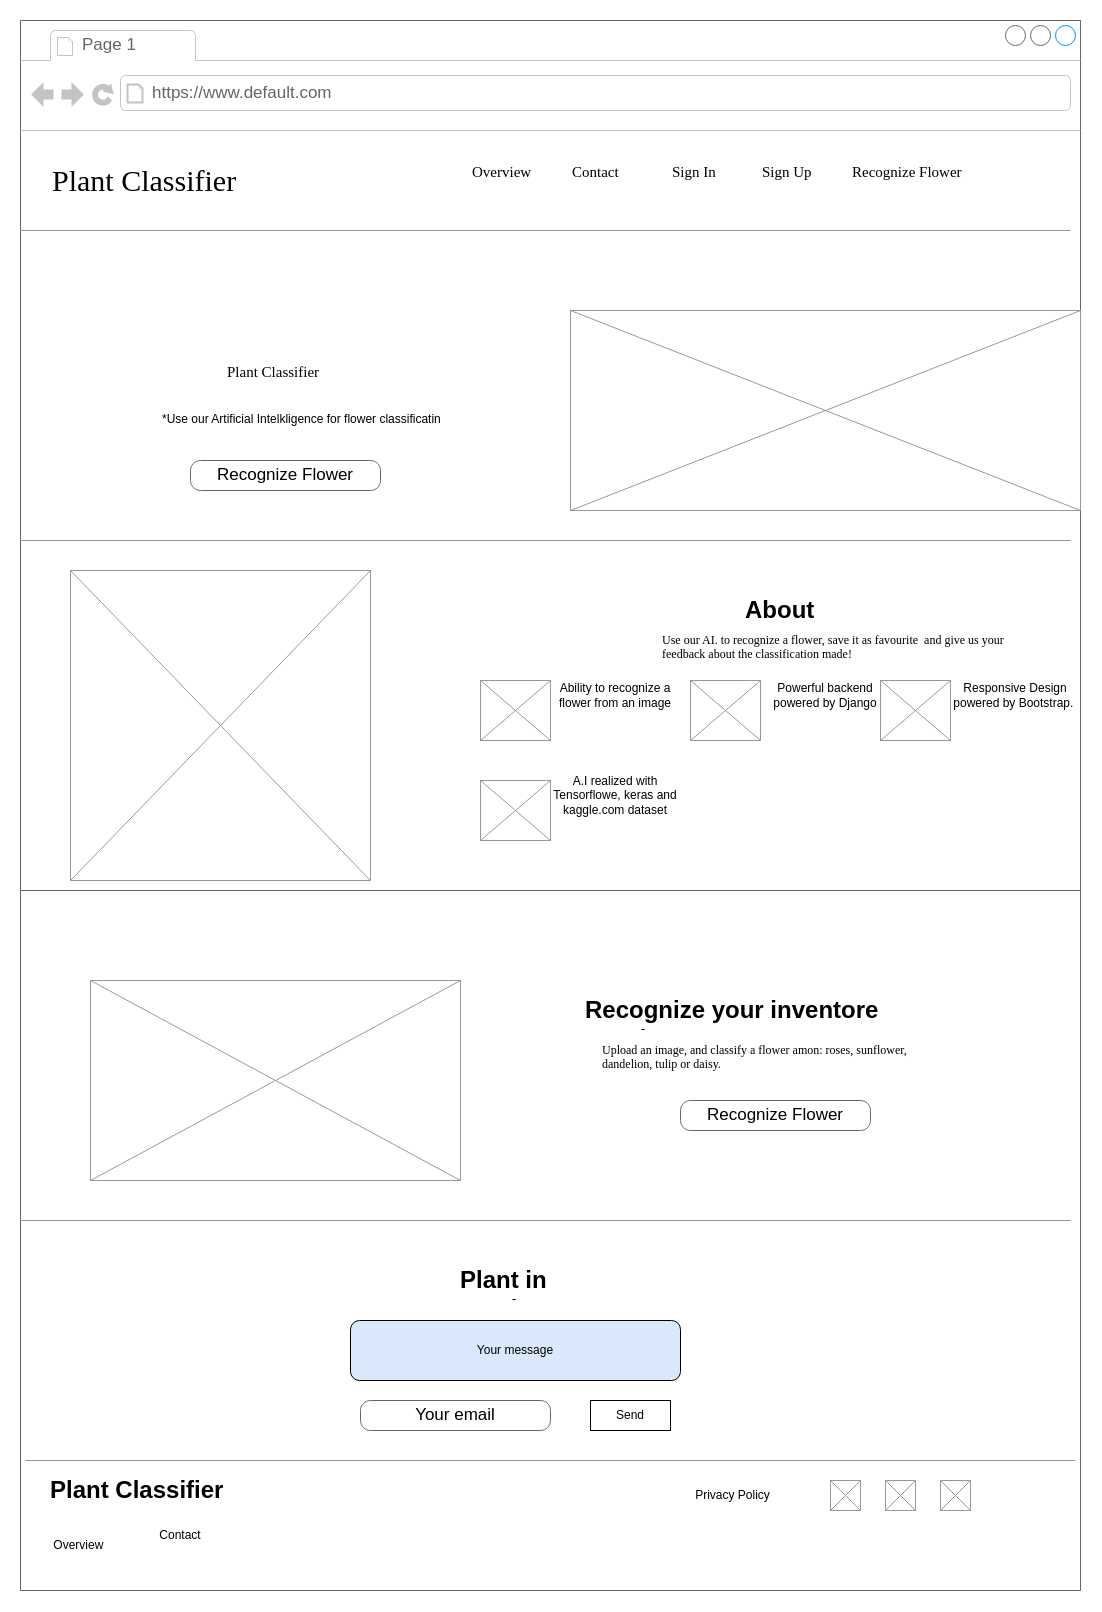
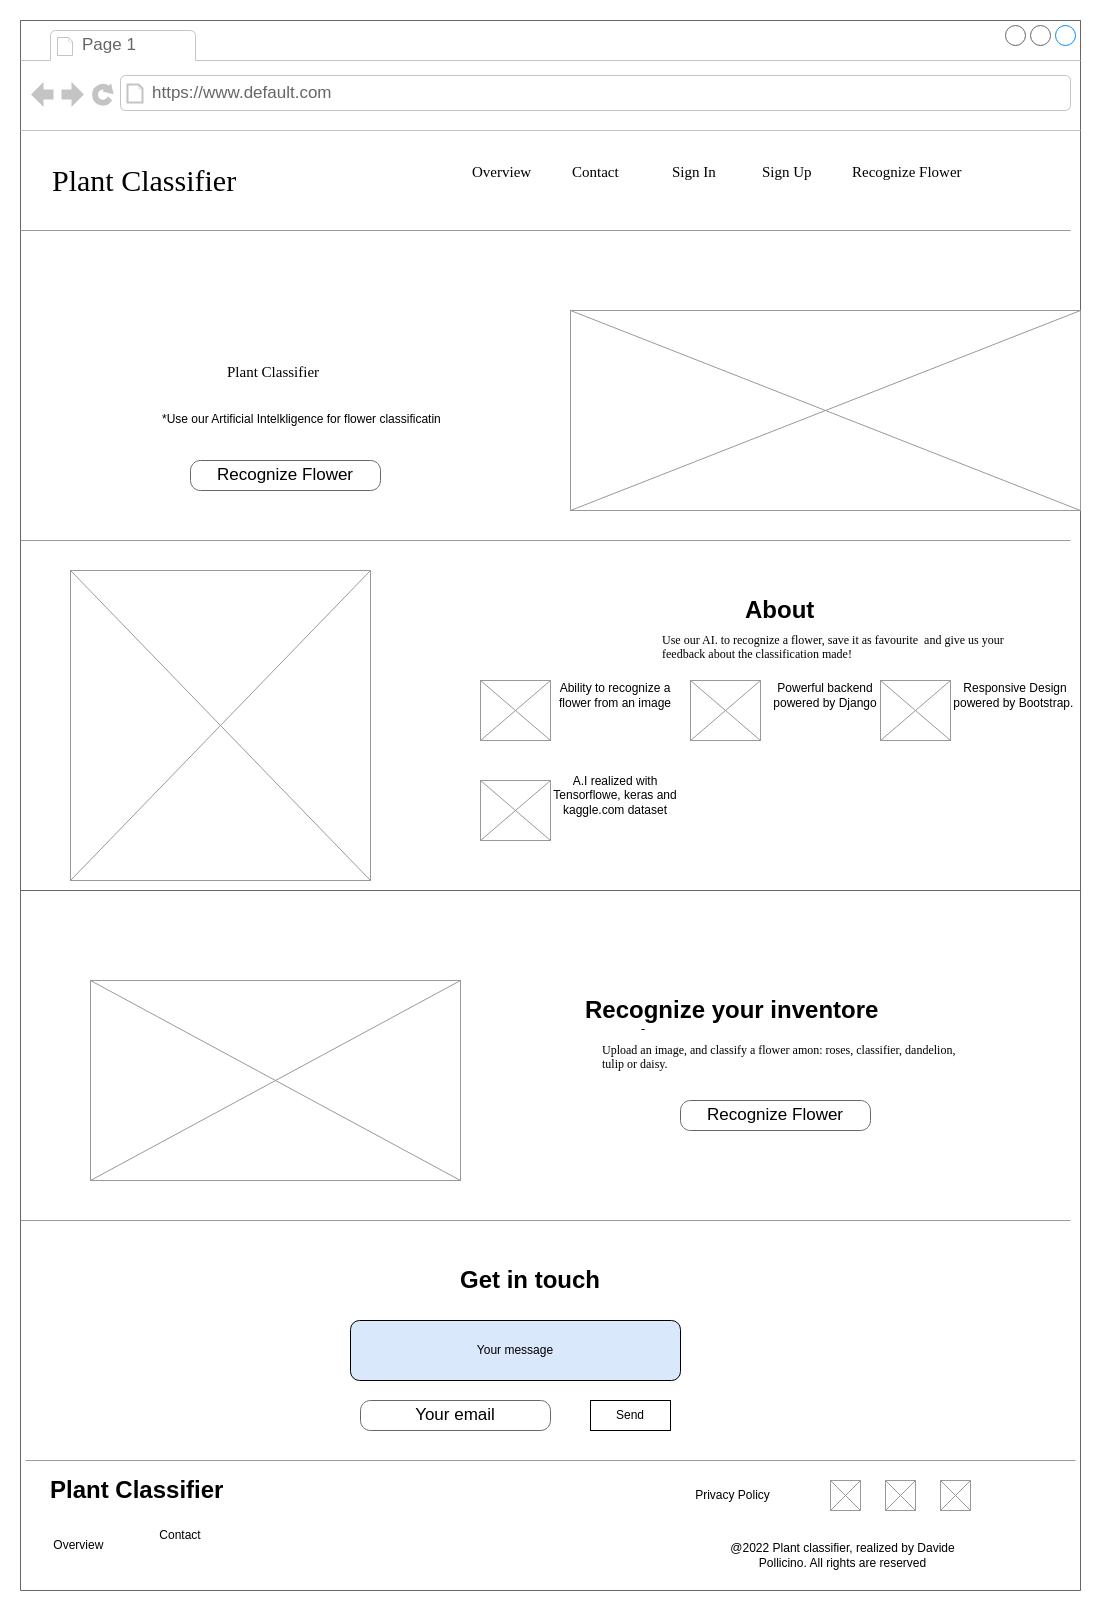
(782, 1058) -> (782, 1058)
(501, 1258) -> (496, 1258)
none -> (843, 1556)
